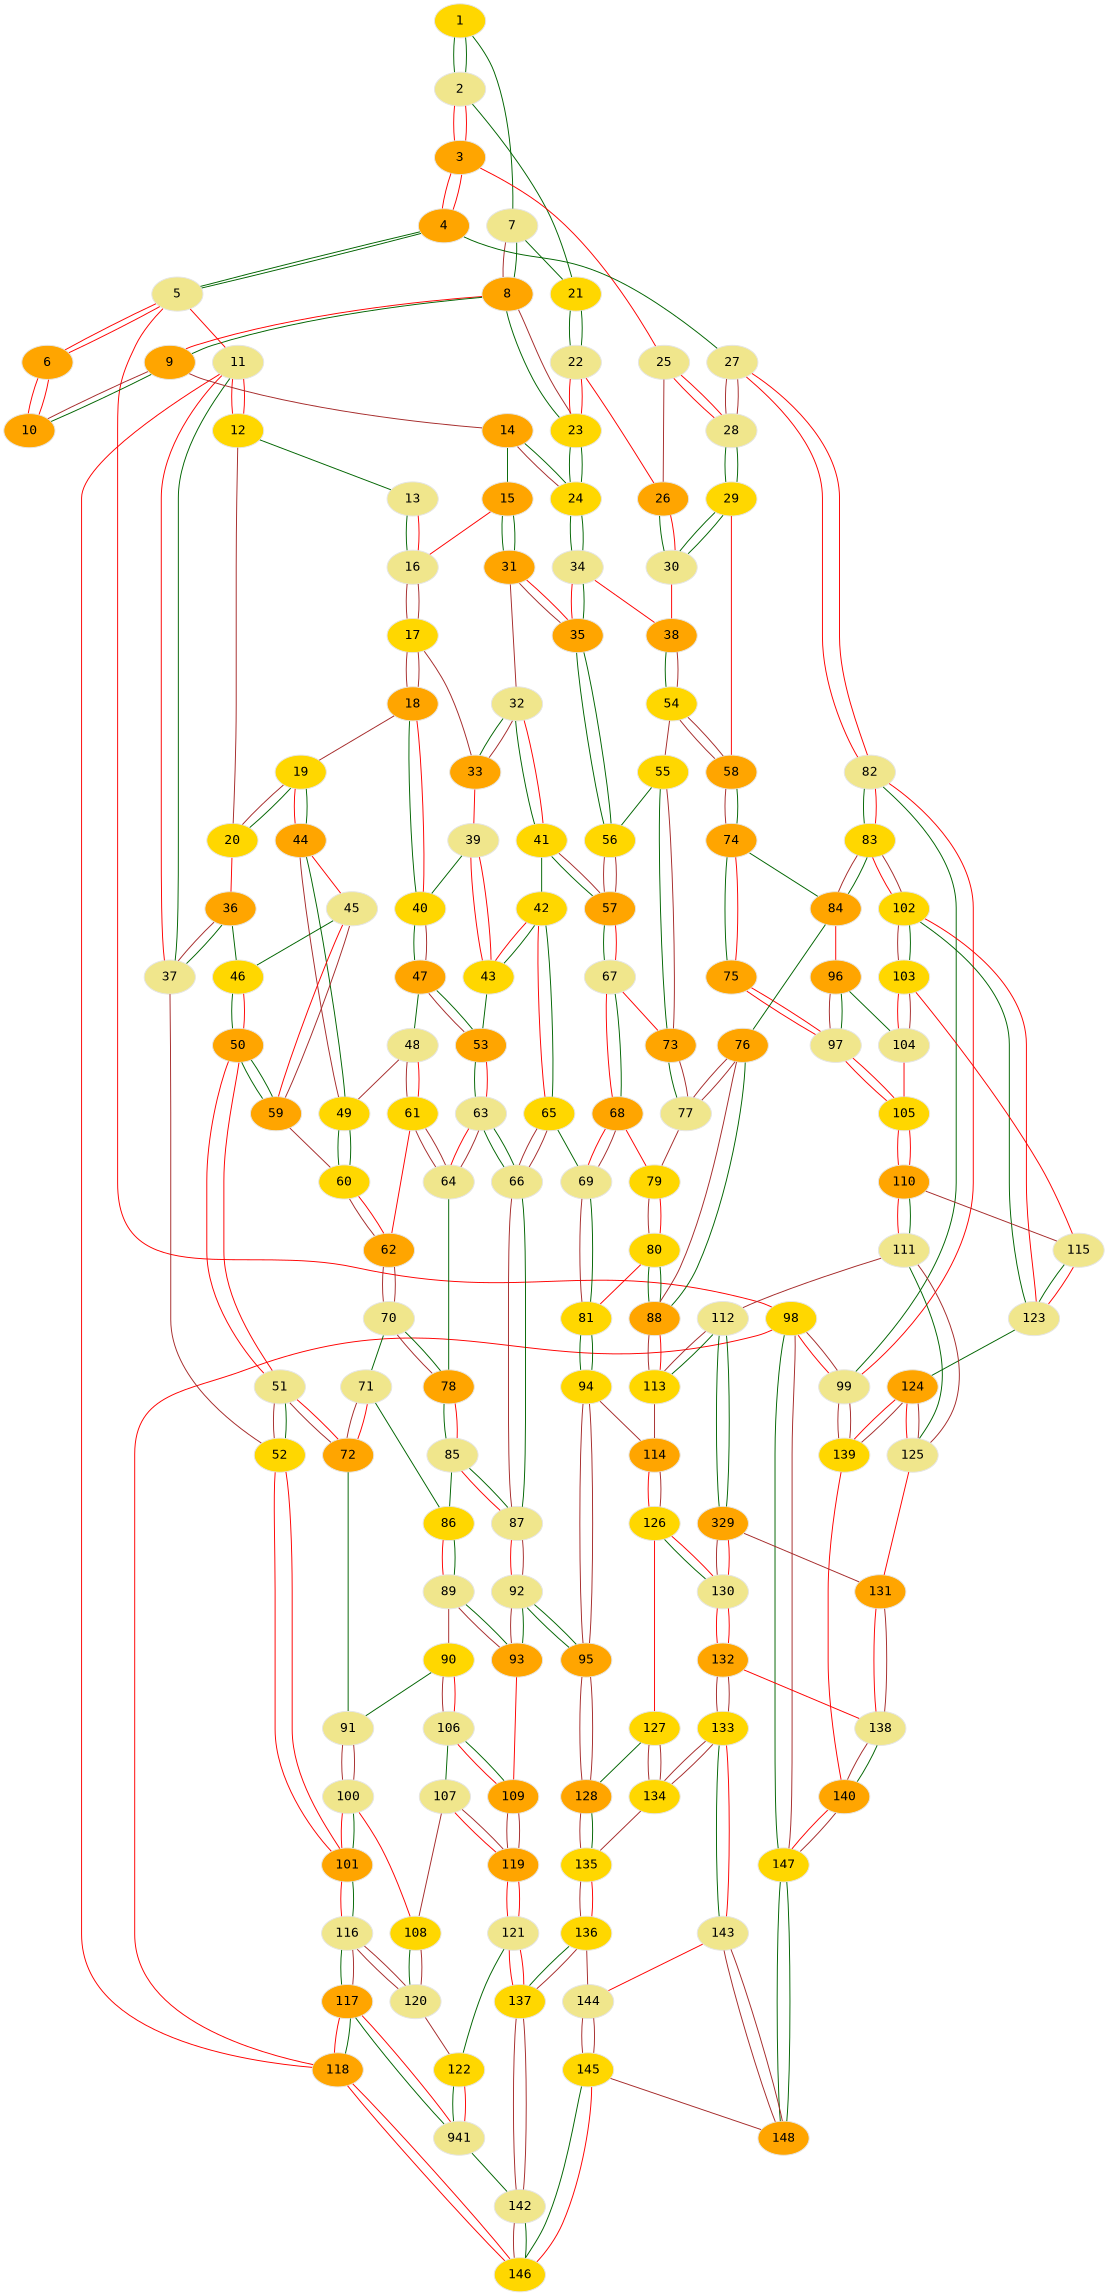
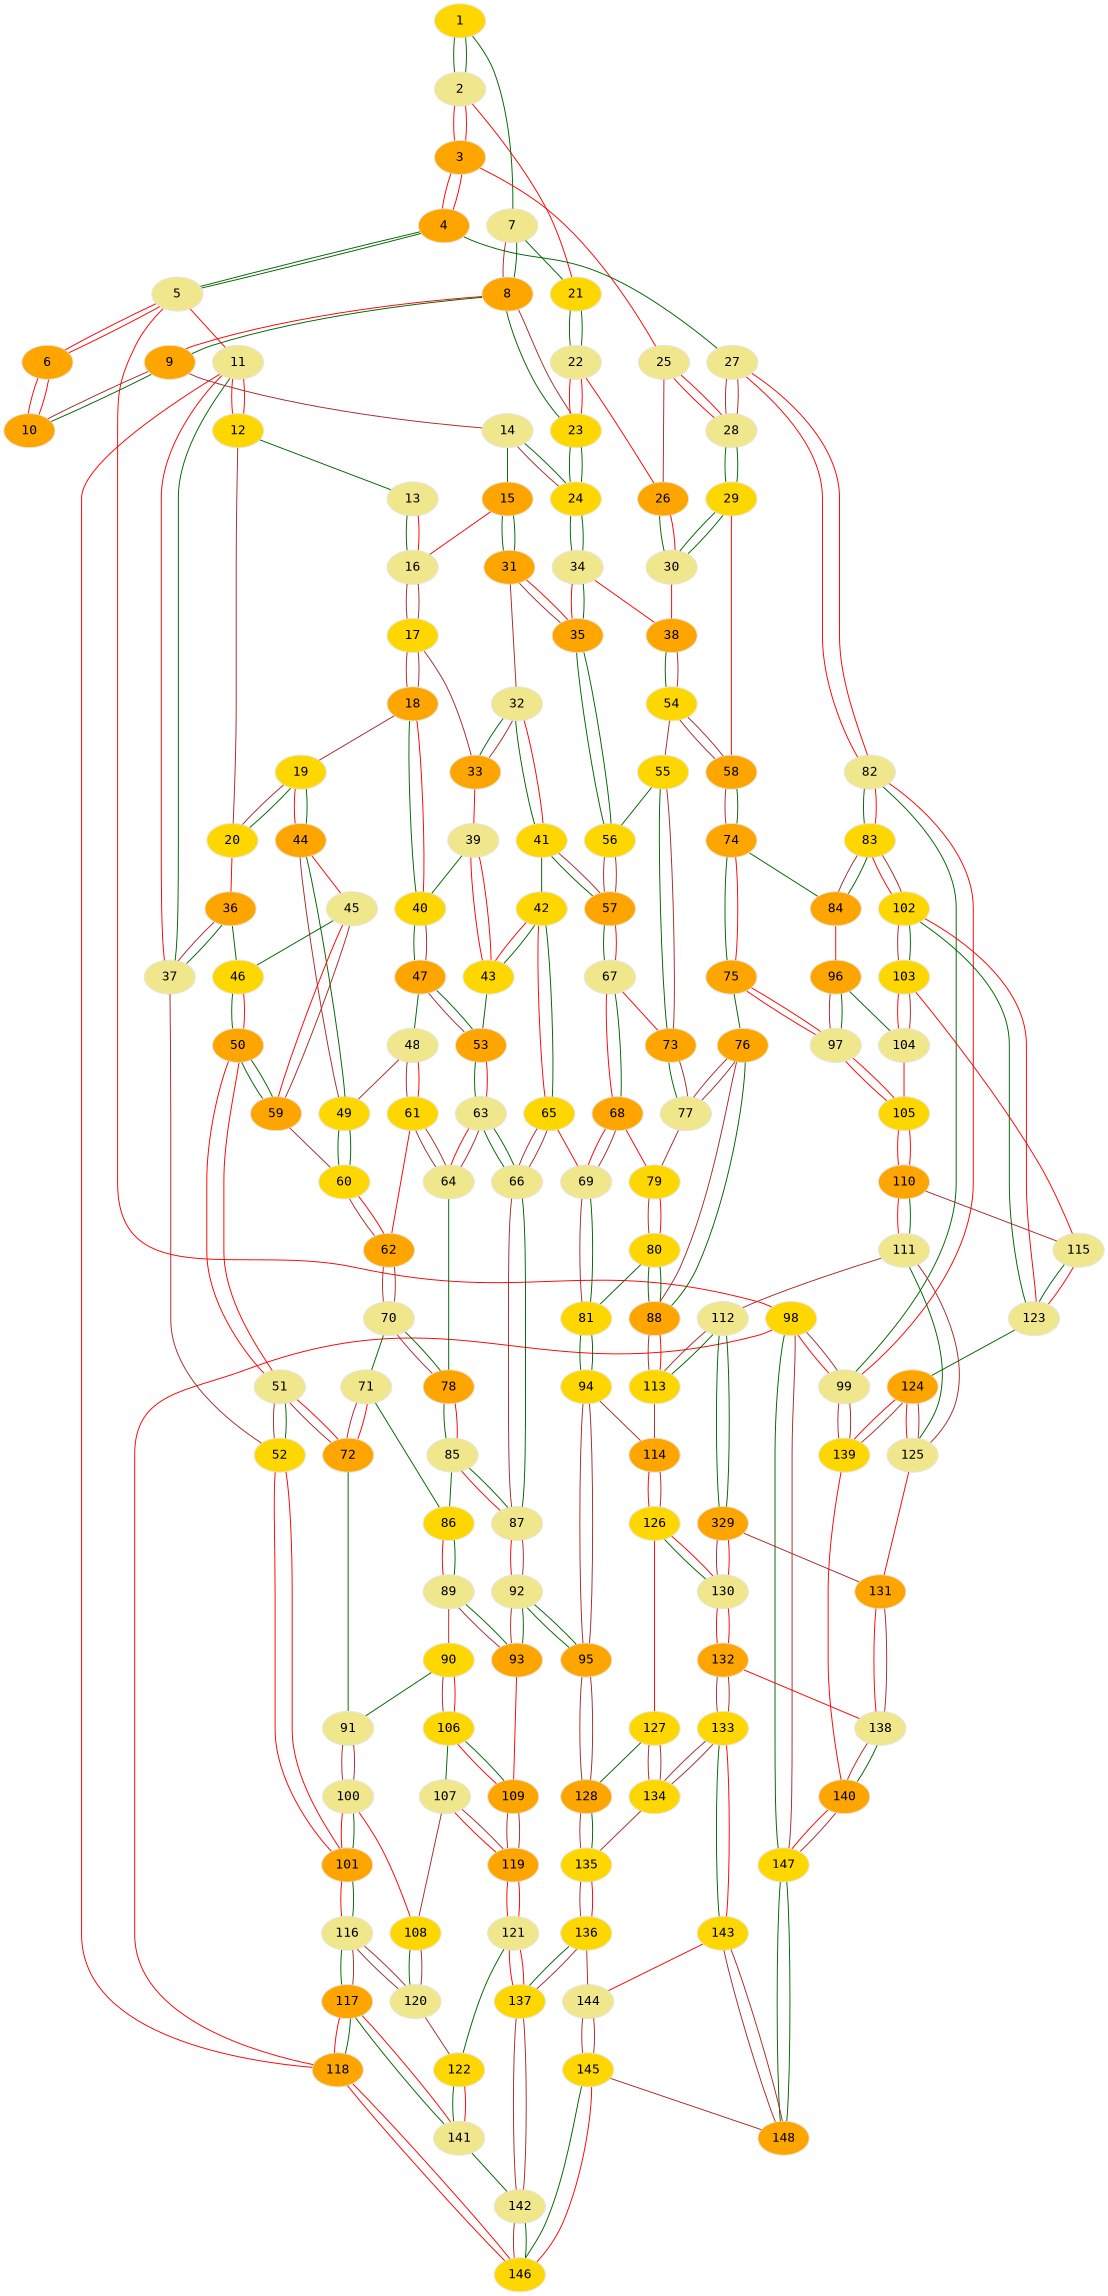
(533, 185) -> (533, 185)
(508, 431) -> (508, 431)
(789, 977) -> (737, 1011)
(568, 1148) -> (568, 1148)
(617, 1287) -> (617, 1287)
(449, 1728) -> (449, 1728)
(723, 1933) -> (723, 1933)
(459, 2138) -> (459, 2138)
